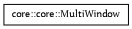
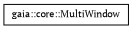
(66, 15) -> (66, 15)
